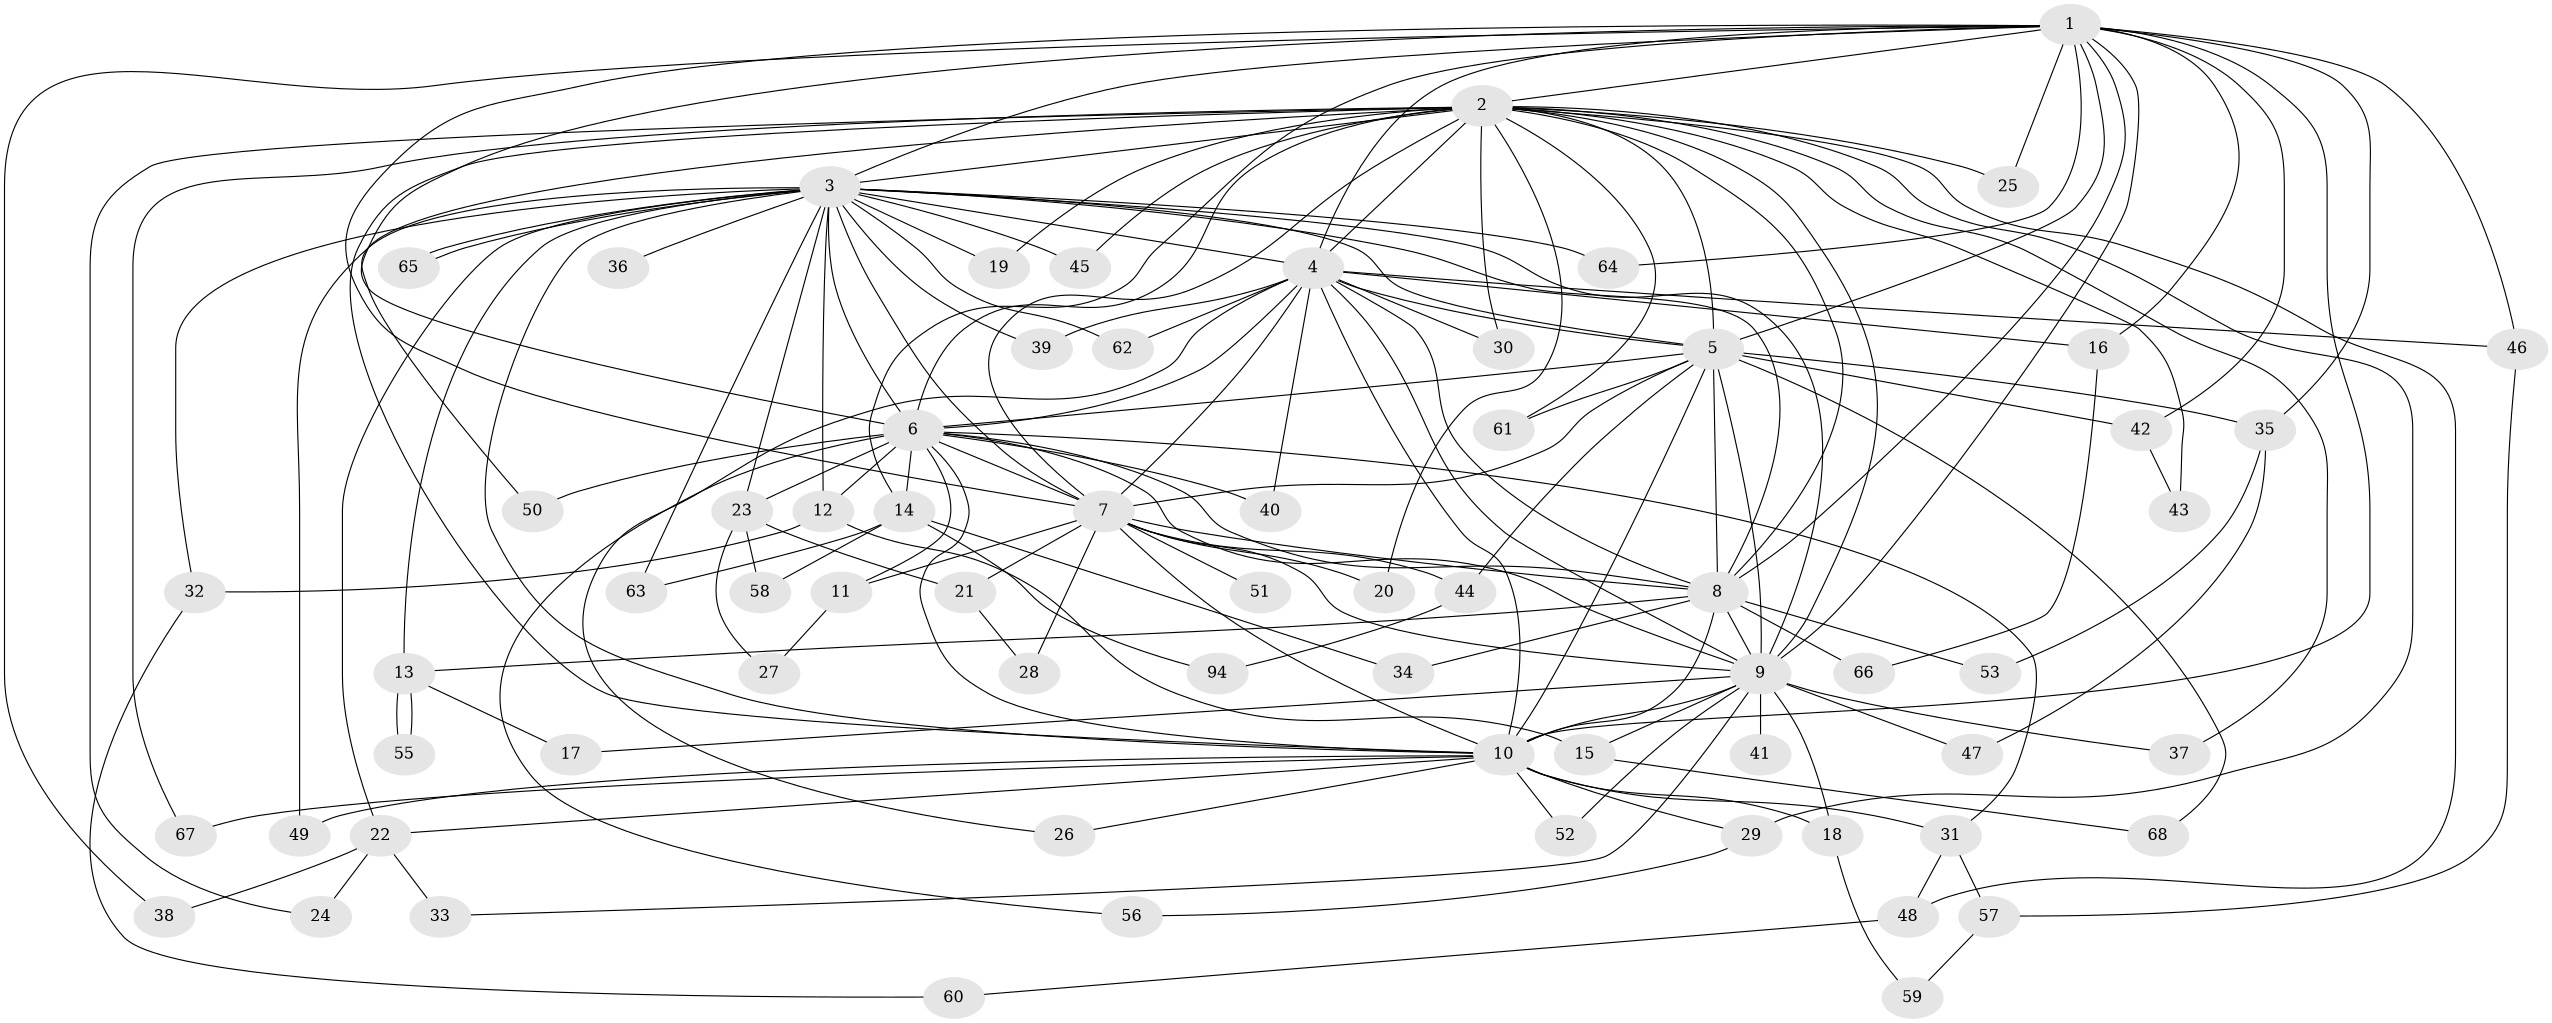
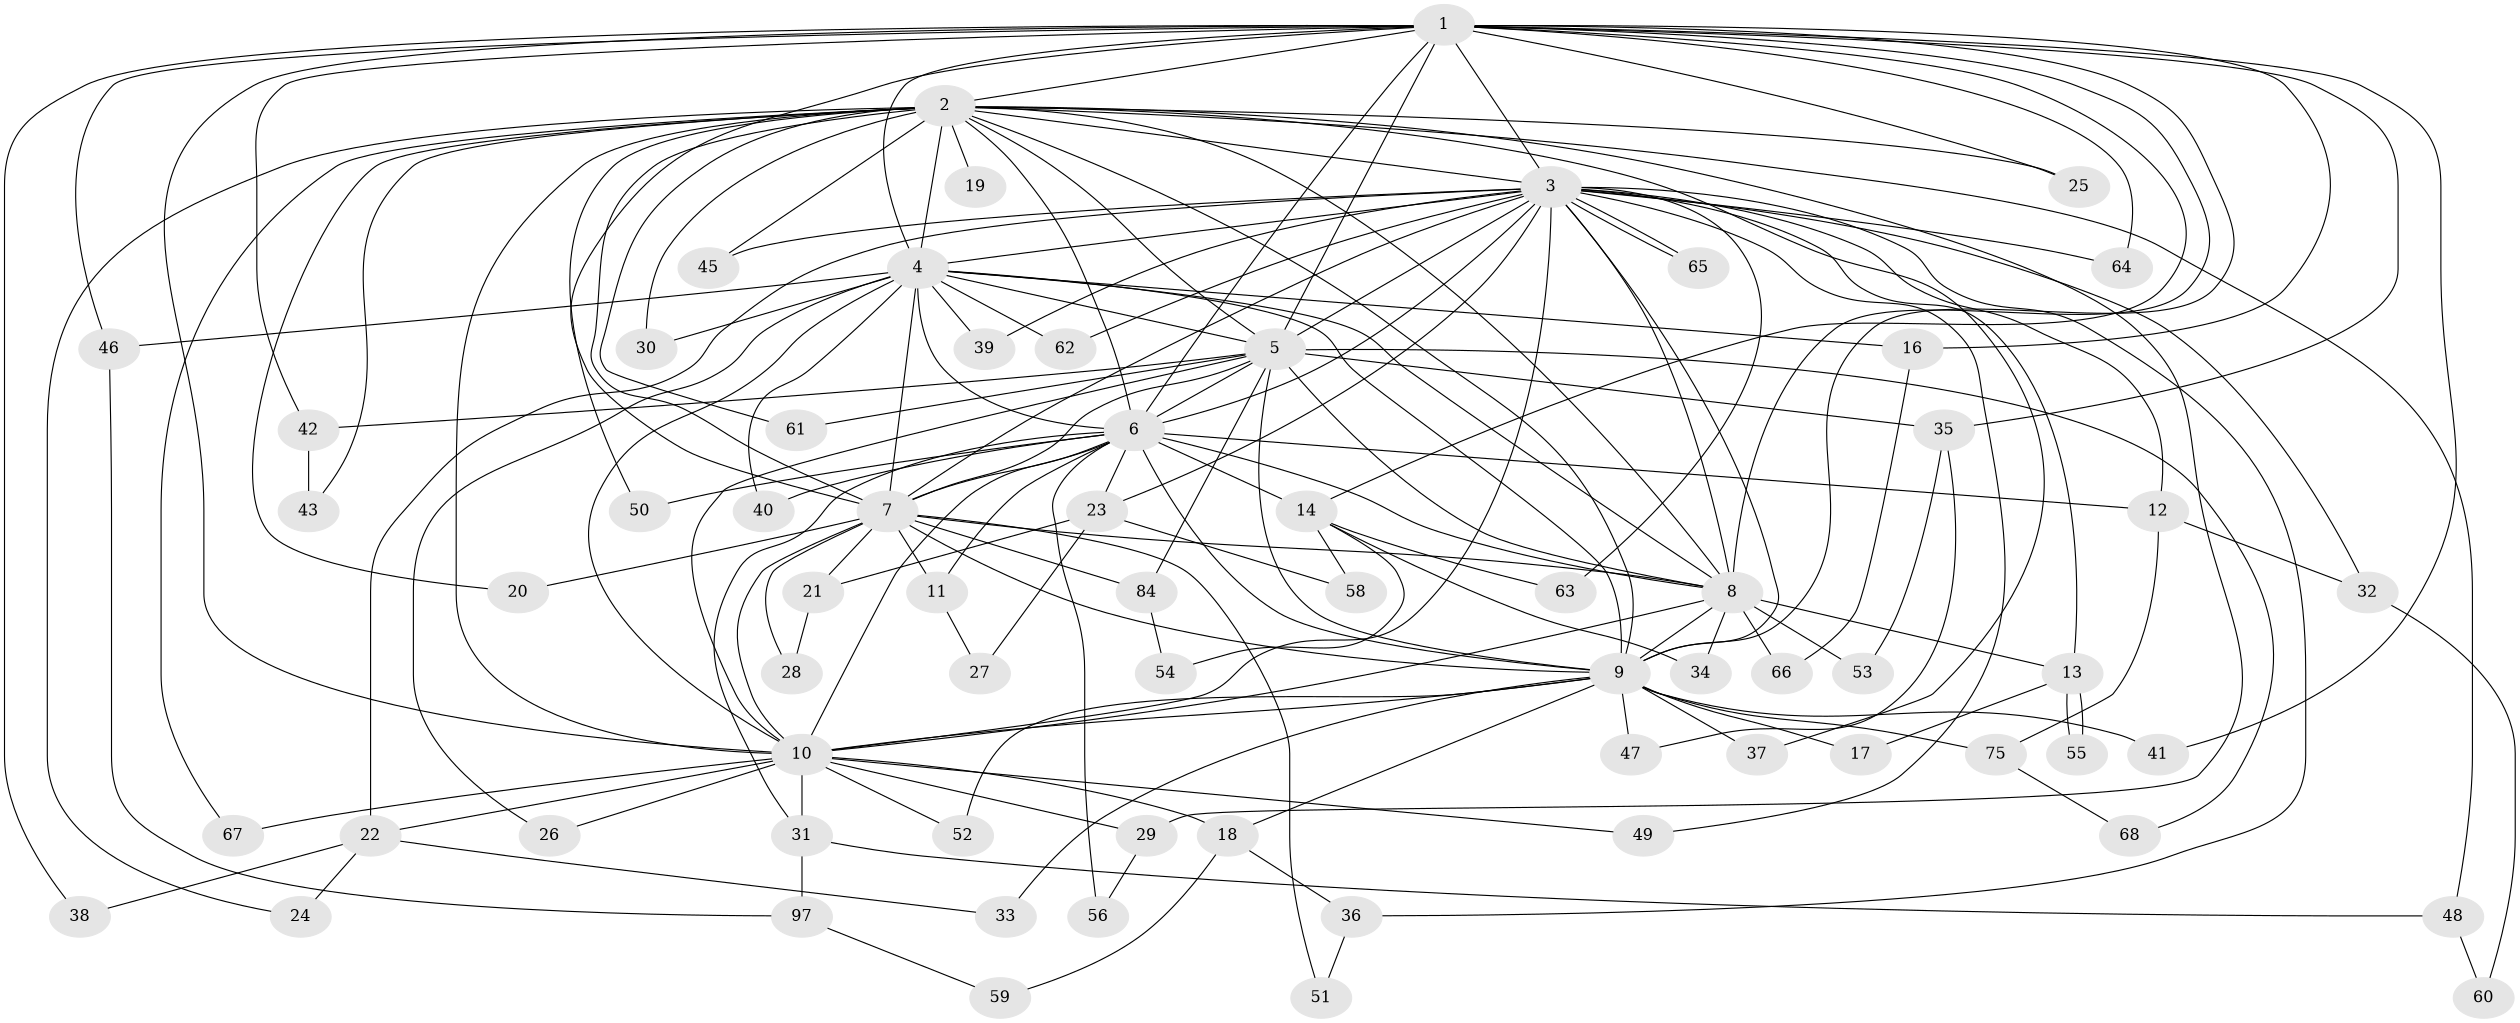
none -> (2336, 79)
(915, 228) -> none
(1465, 592) -> (1147, 592)
(1218, 674) -> (1166, 674)
(1585, 755) -> (1996, 755)
none -> (1284, 873)
(1989, 917) -> (802, 917)
none -> (1337, 957)
